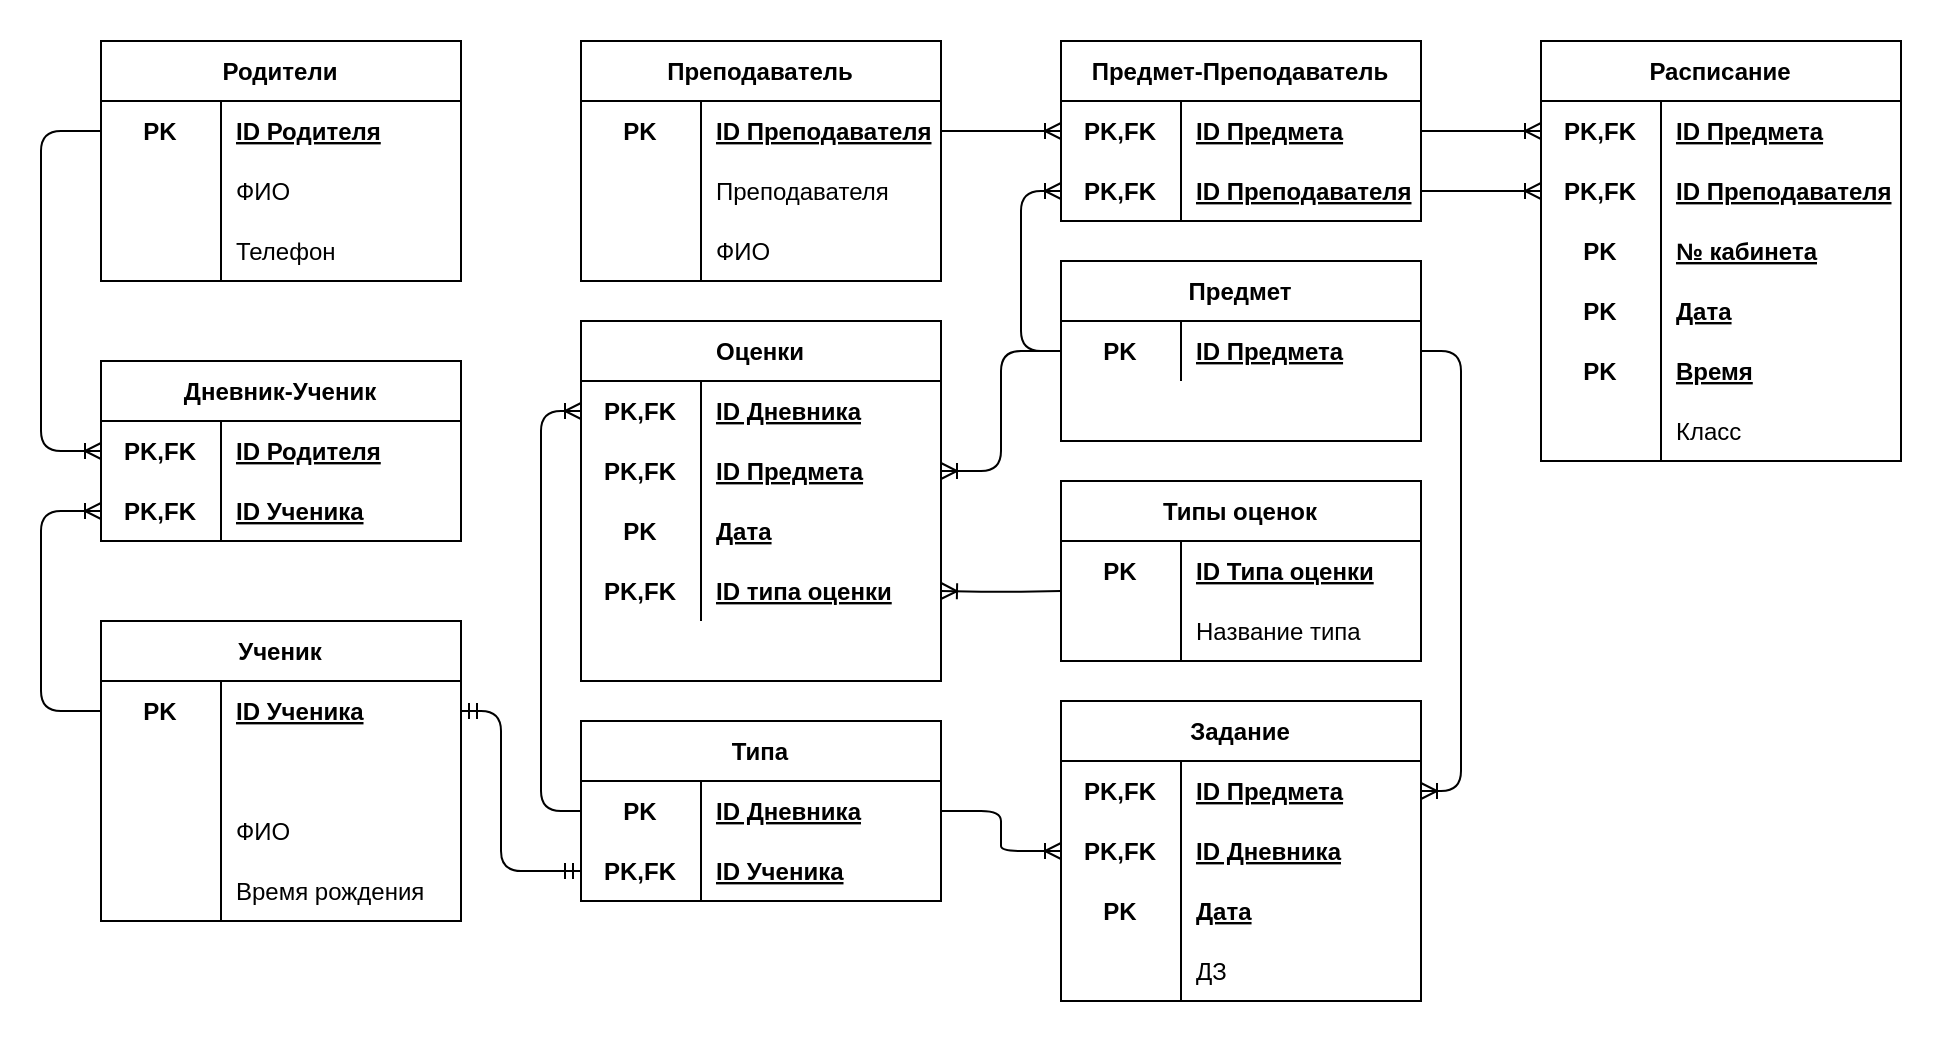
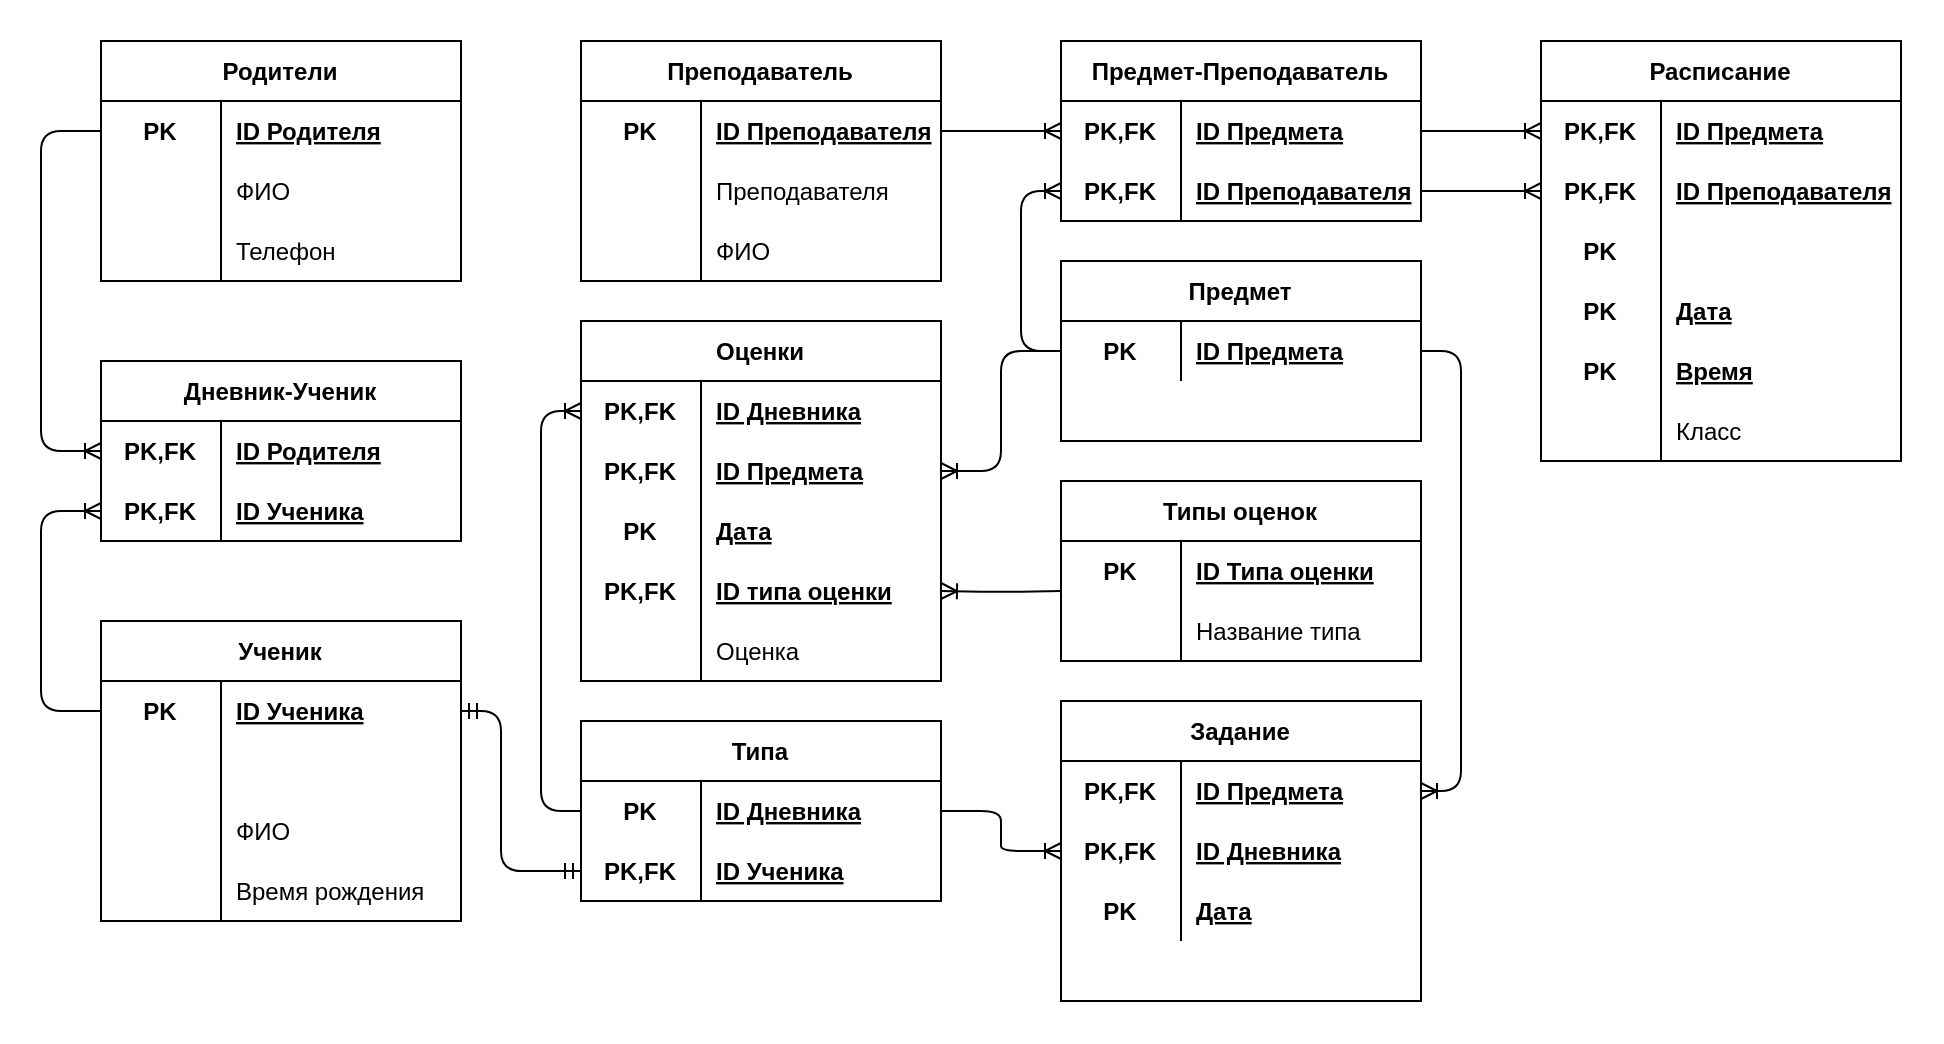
(1781, 251) -> none
none -> (821, 651)
(1301, 971) -> none
